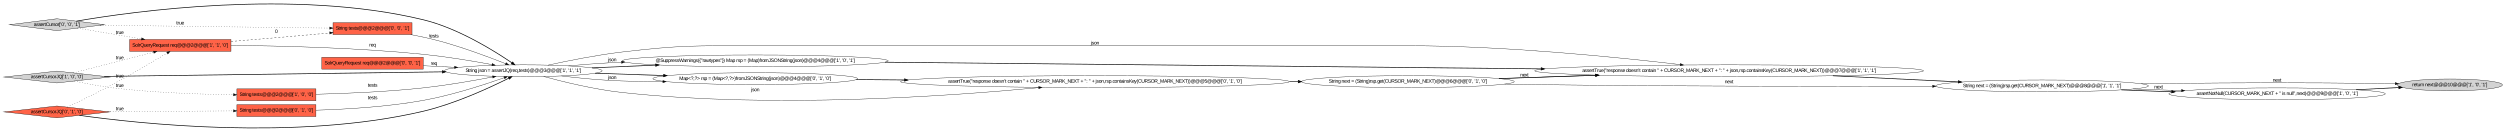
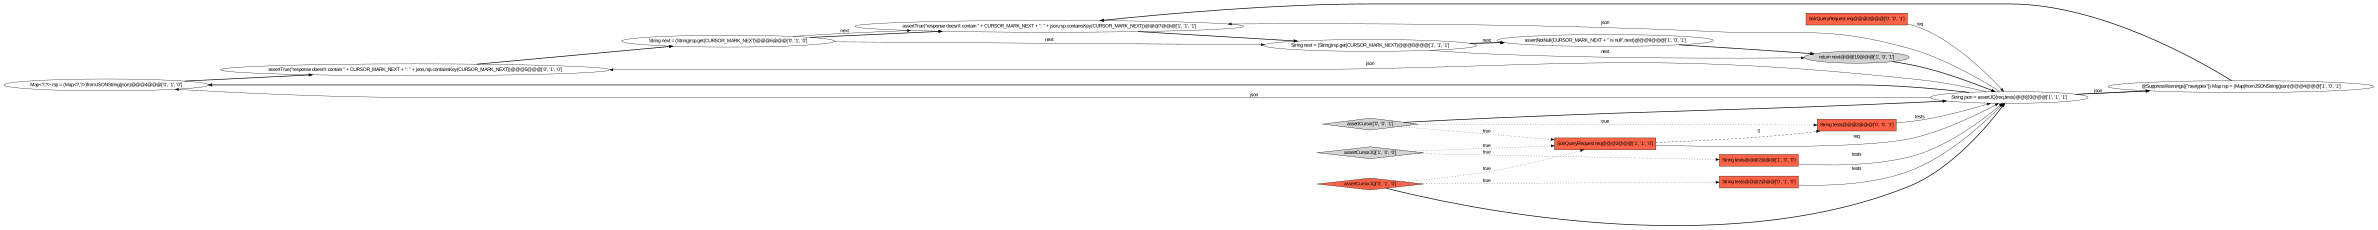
(273, 74) -> (1943, 73)
